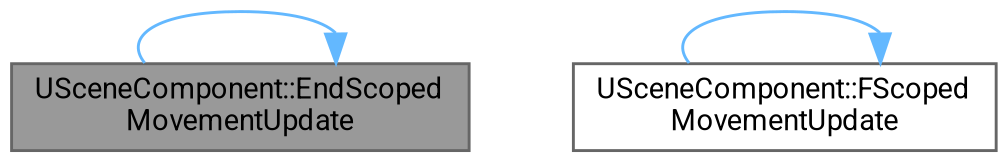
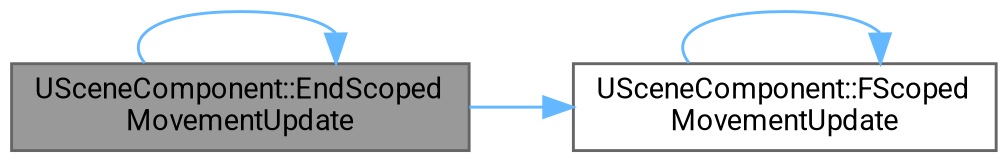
none -> (506, 107)
